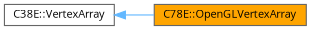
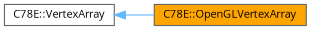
(59, 15) -> (59, 15)
